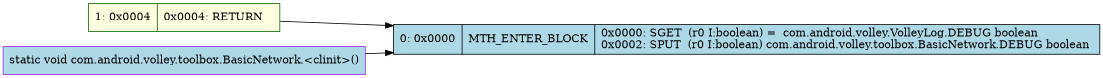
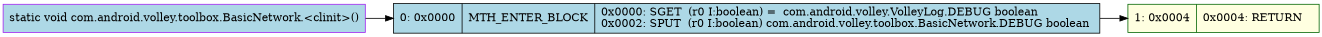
(333, 23) -> (1110, 18)
